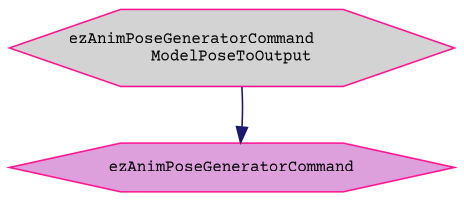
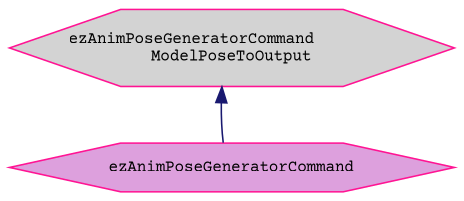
(243, 107) -> (222, 123)
